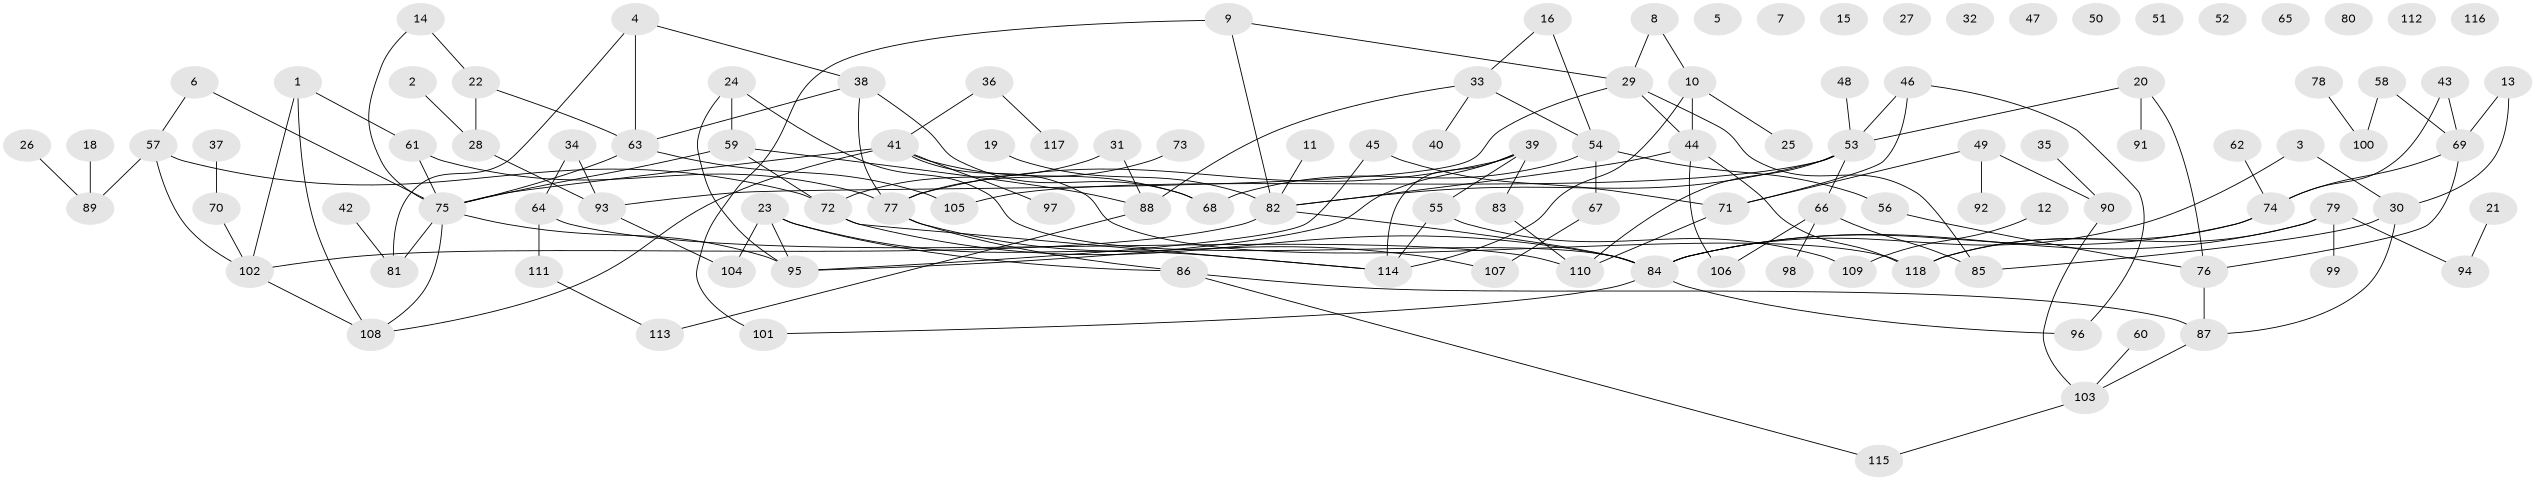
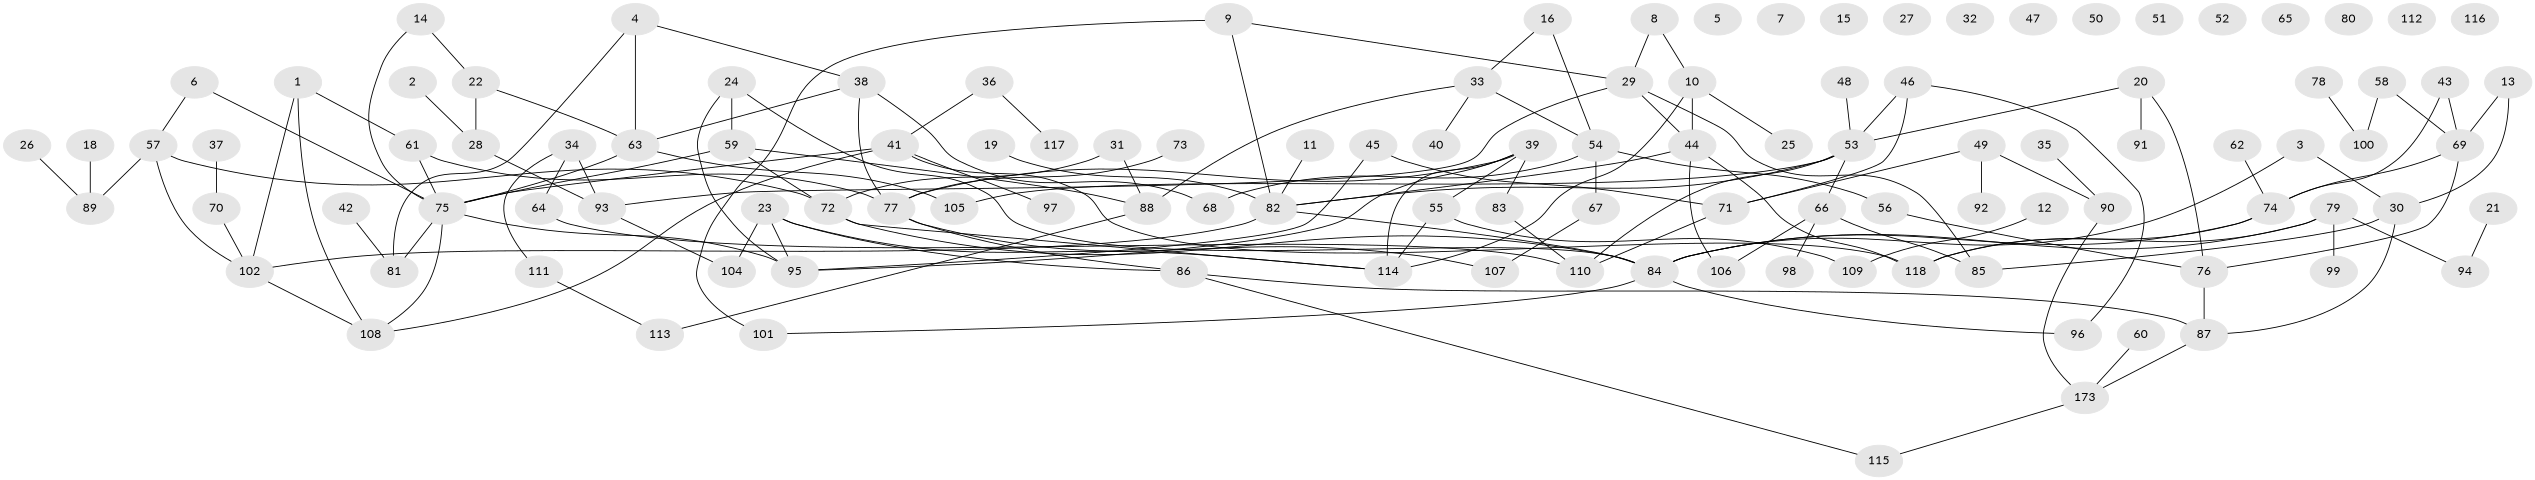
(1053, 176) -> none
(539, 240) -> (504, 201)
(2085, 398) -> (2085, 398)
